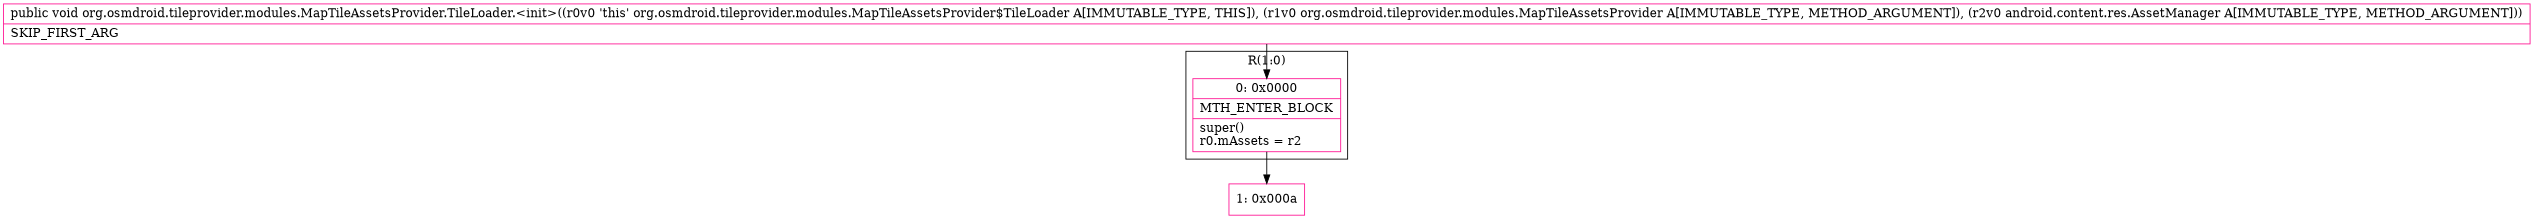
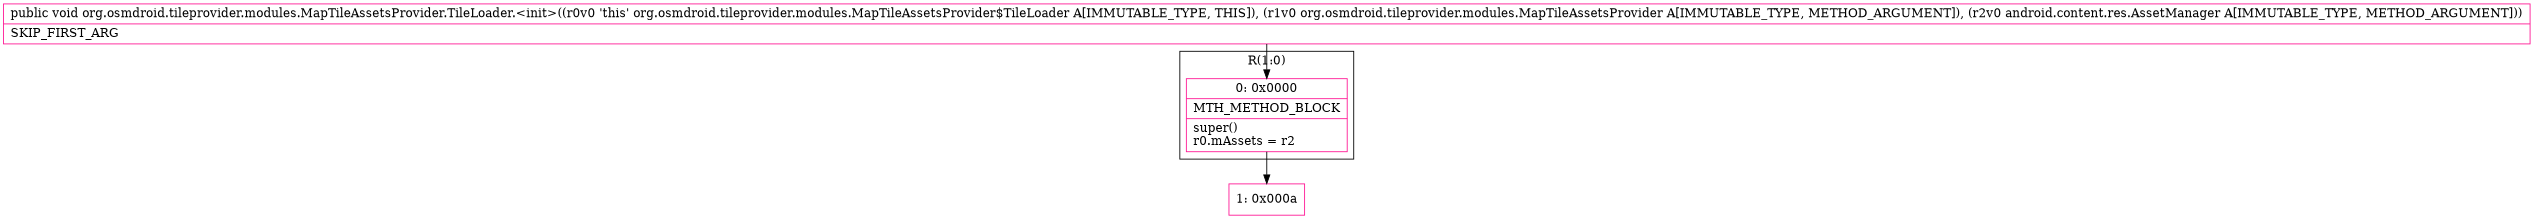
(1267, 108) -> (1267, 108)
